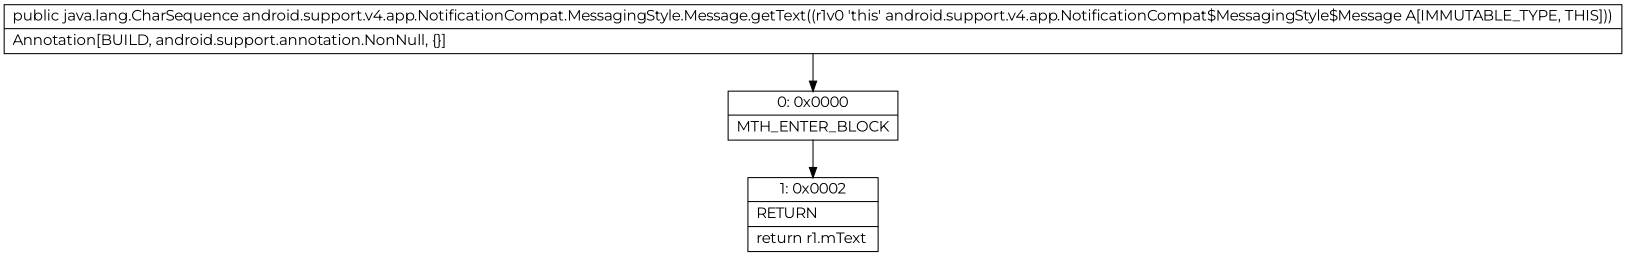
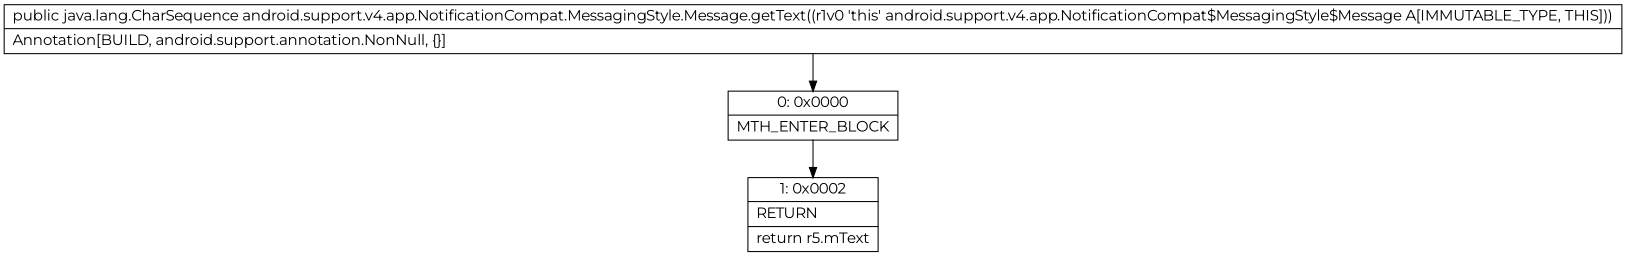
(811, 239) -> (813, 239)
